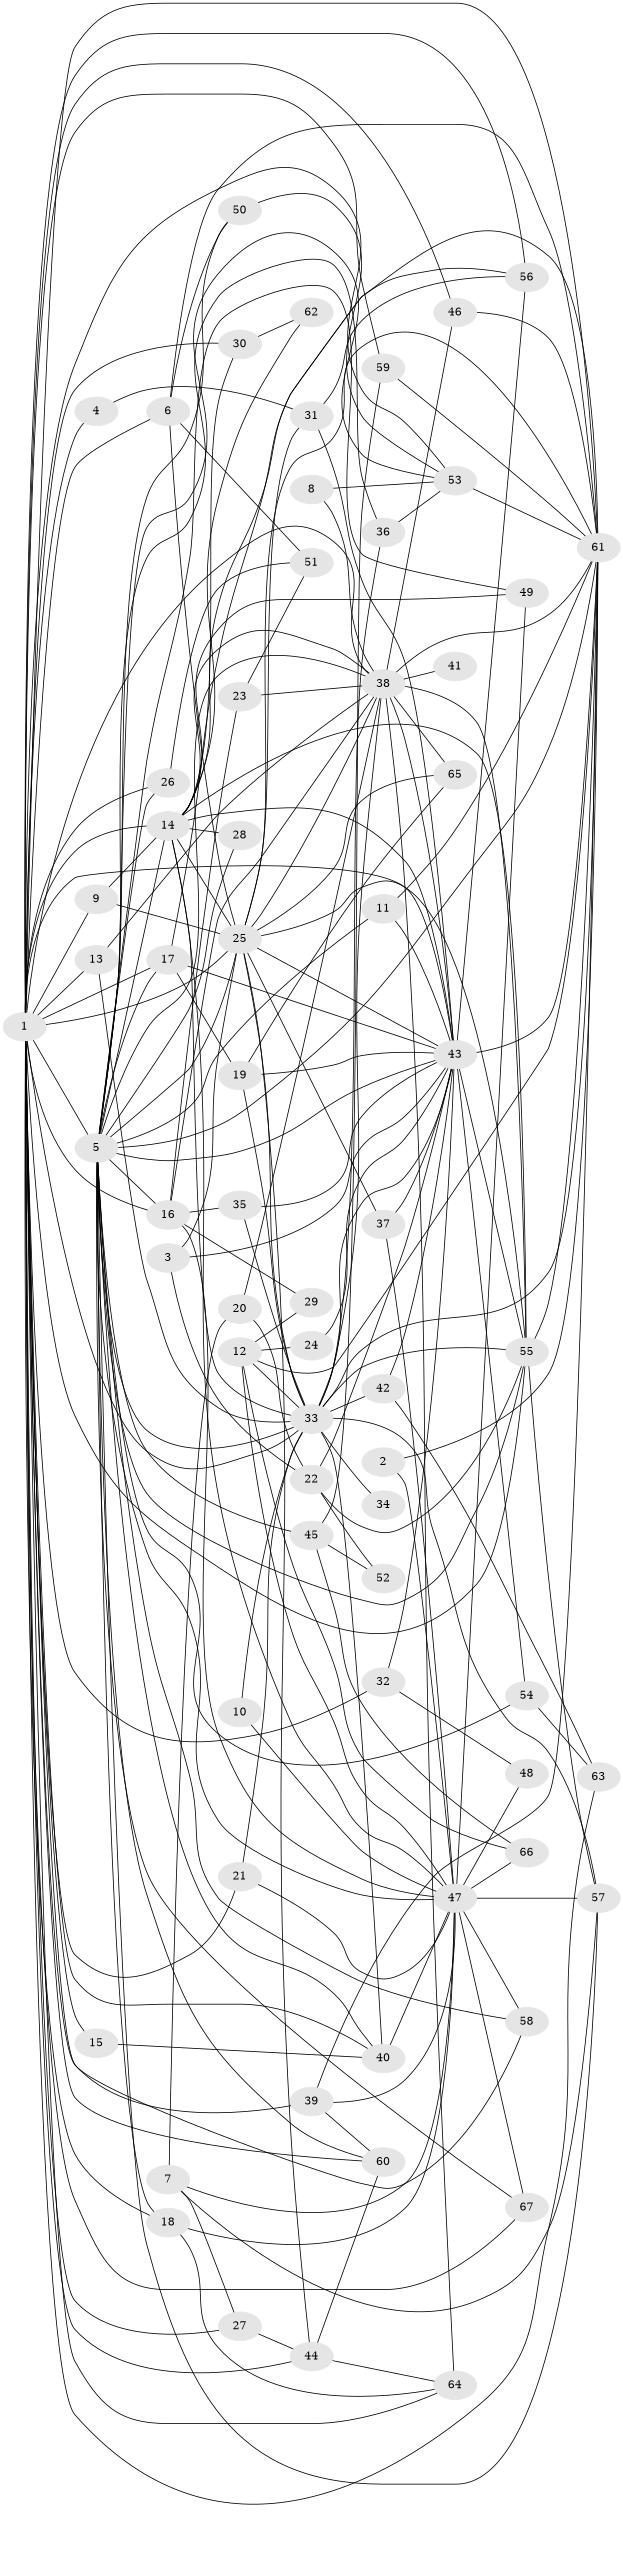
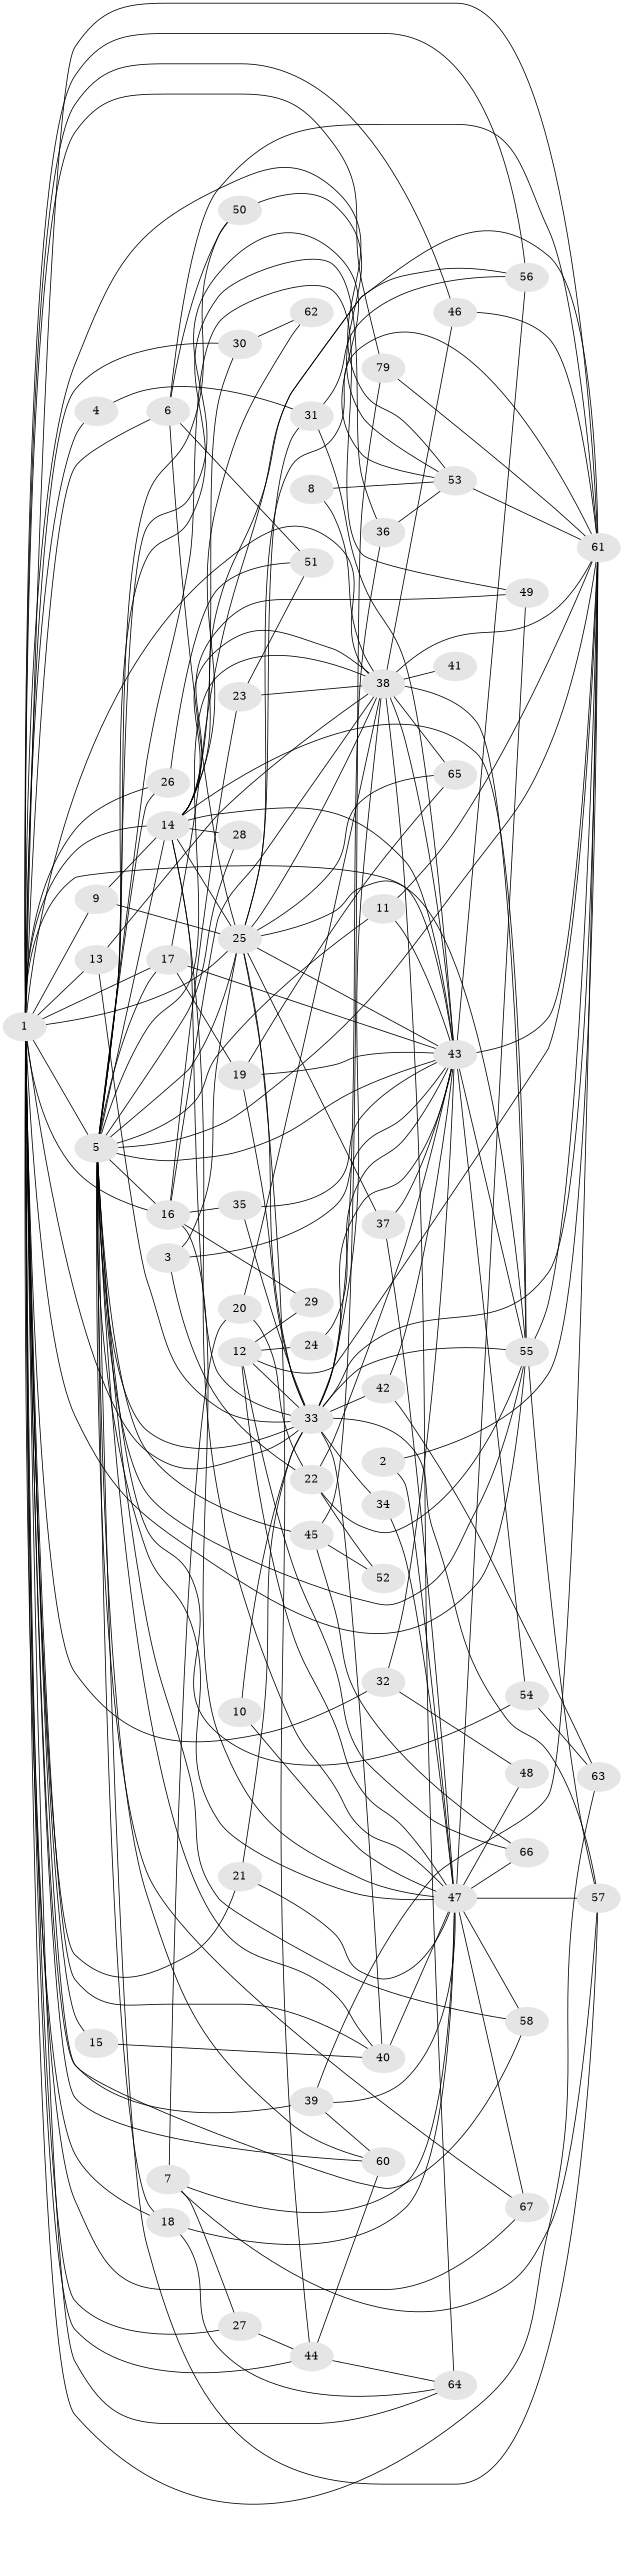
(383, 368) -> (383, 368)
none -> (421, 1644)
